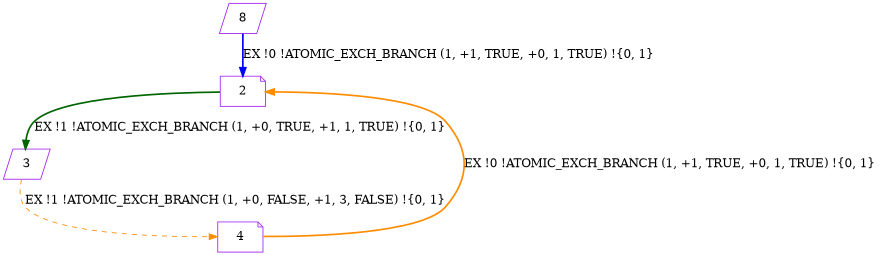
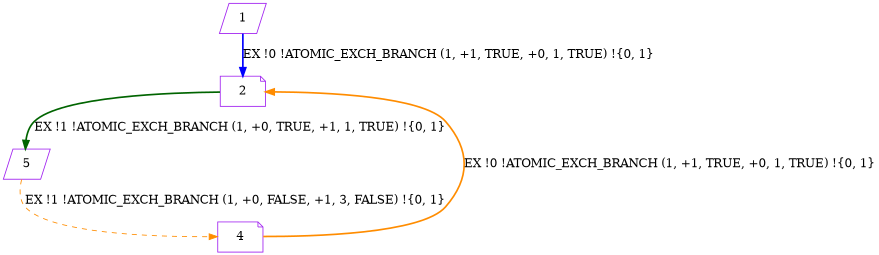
(243, 18) -> (243, 18)
(27, 164) -> (27, 164)
